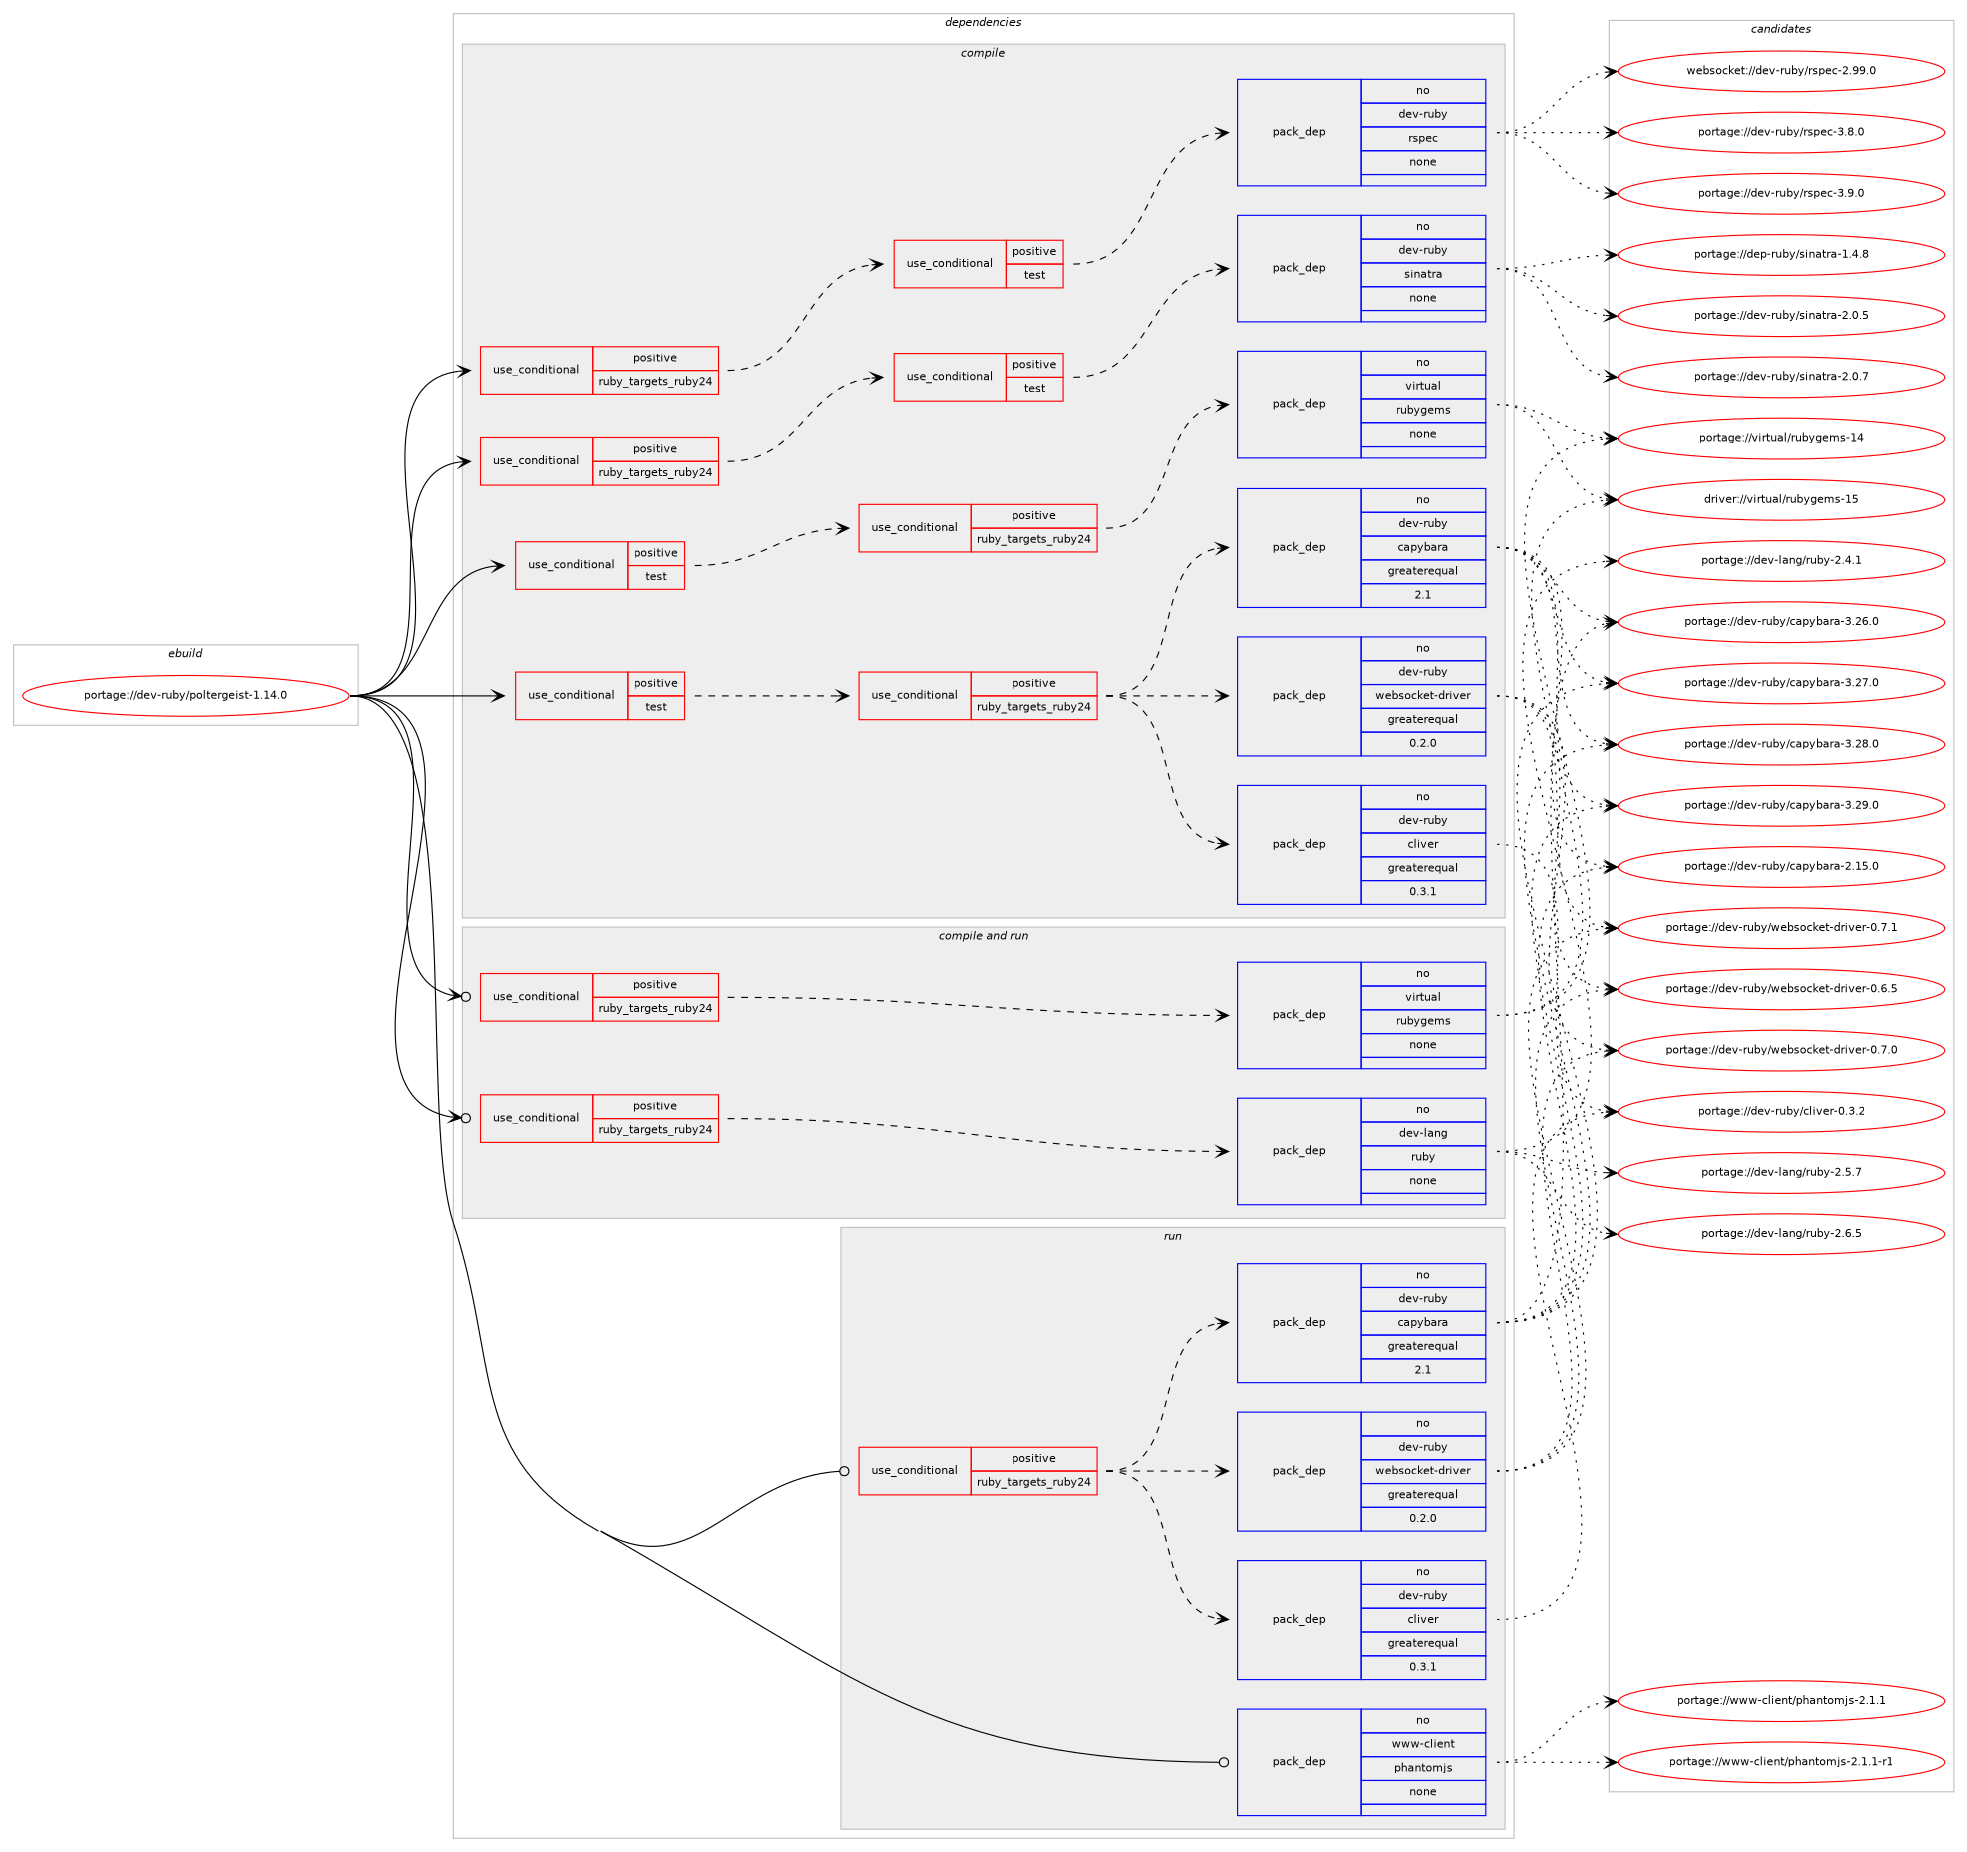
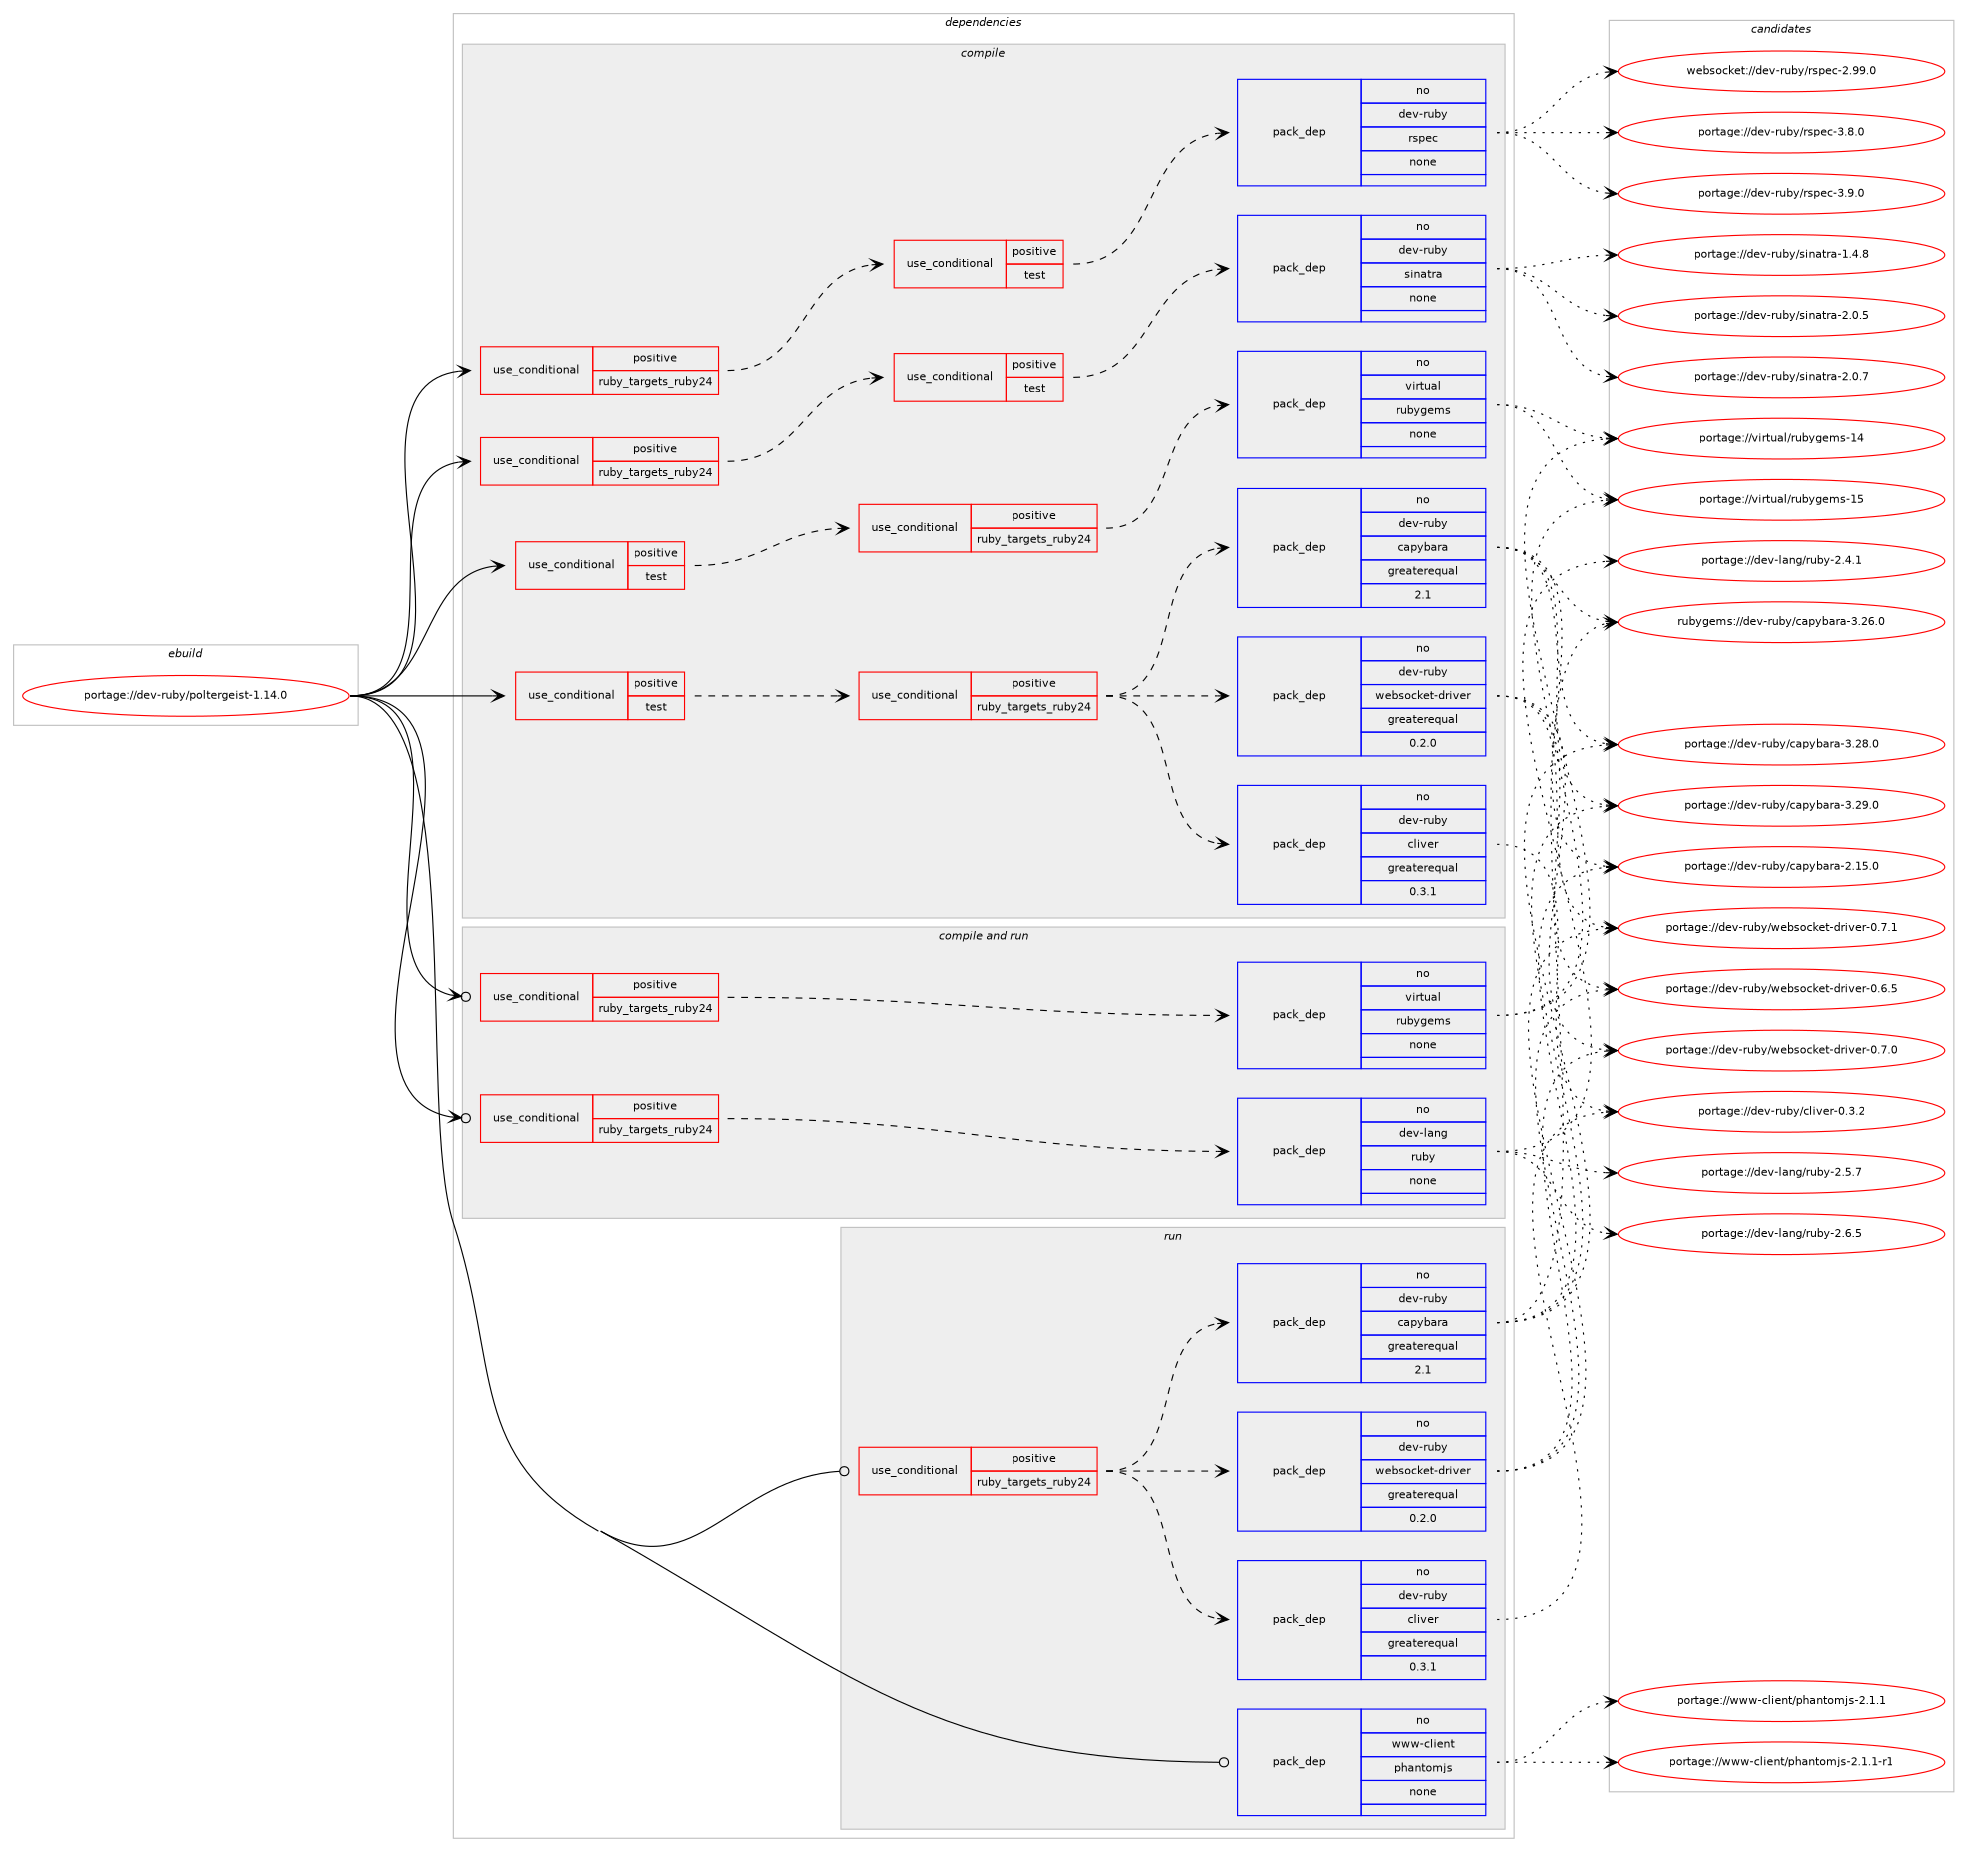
(1782, 255) -> (1782, 255)
(1782, 500) -> (1782, 500)
(1782, 622) -> (1782, 622)
(1782, 683) -> none
